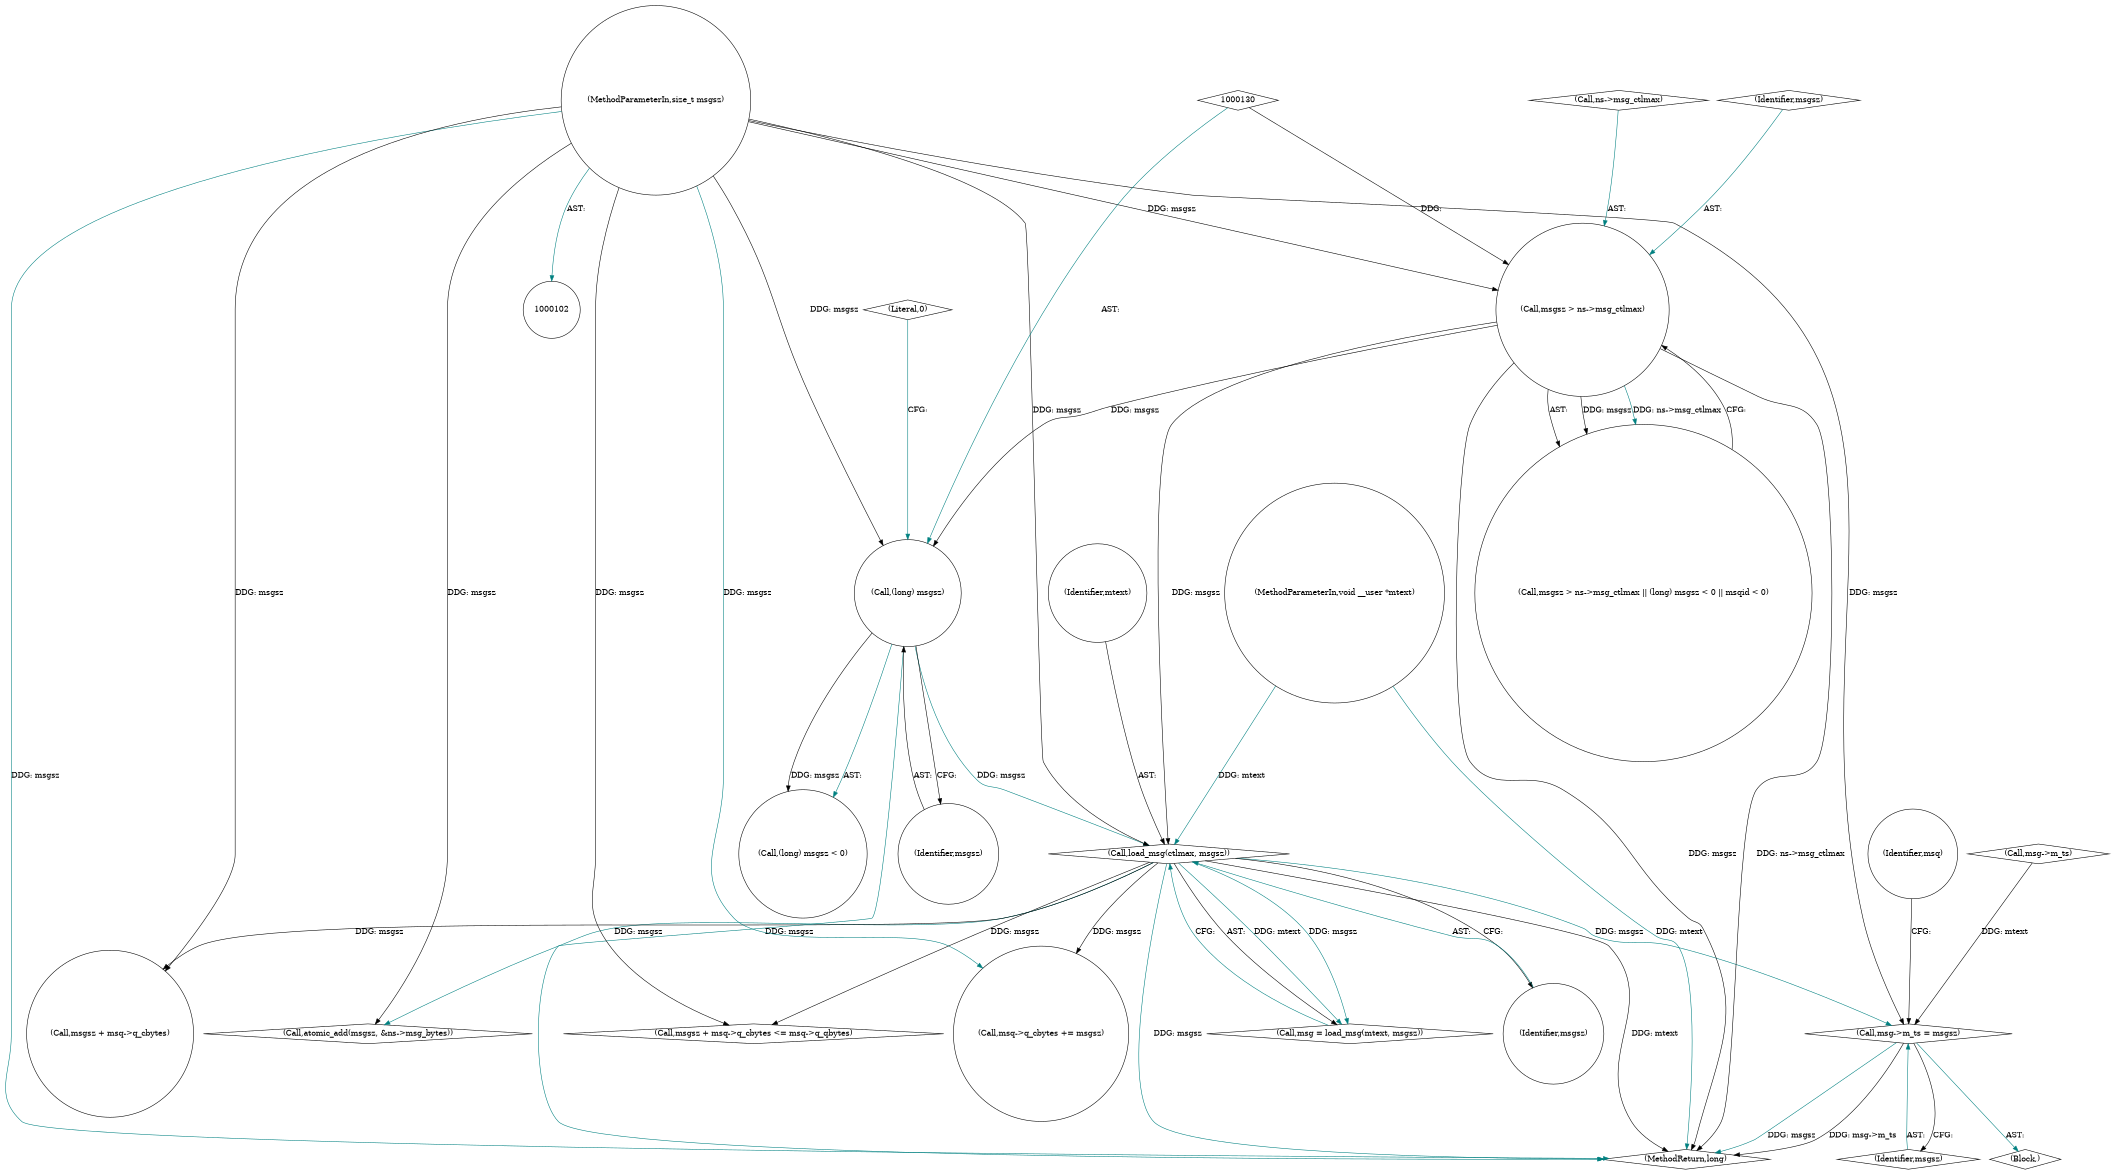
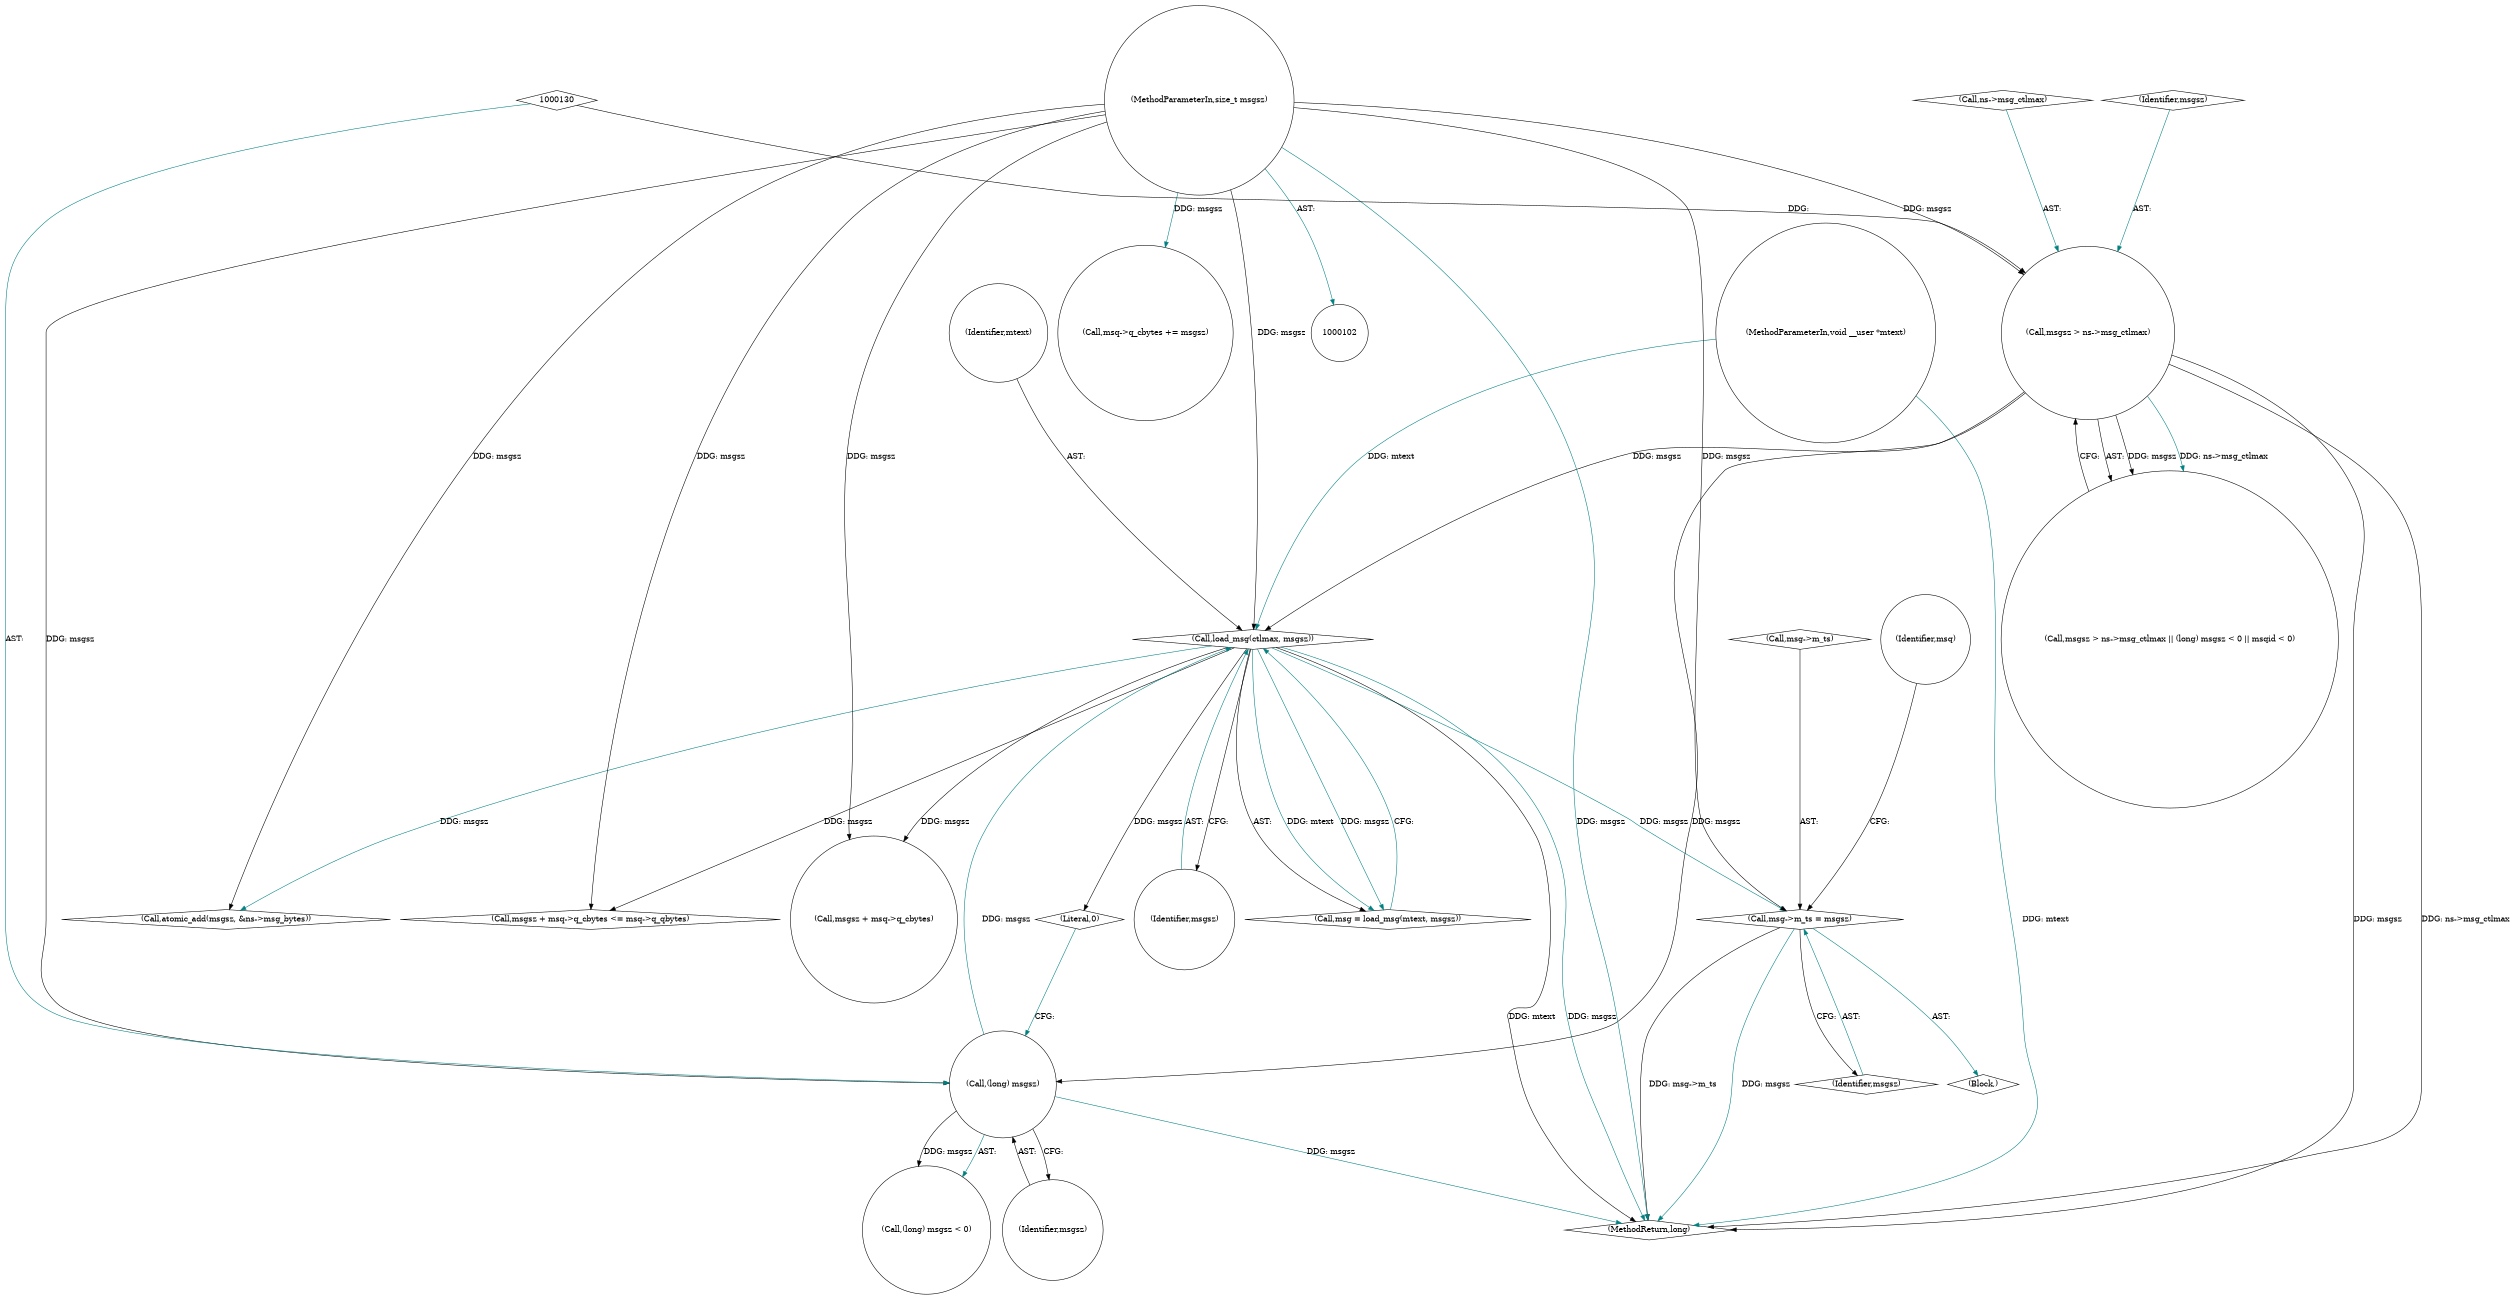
(1115, 902) -> (1161, 774)
(2005, 932) -> (1810, 822)
